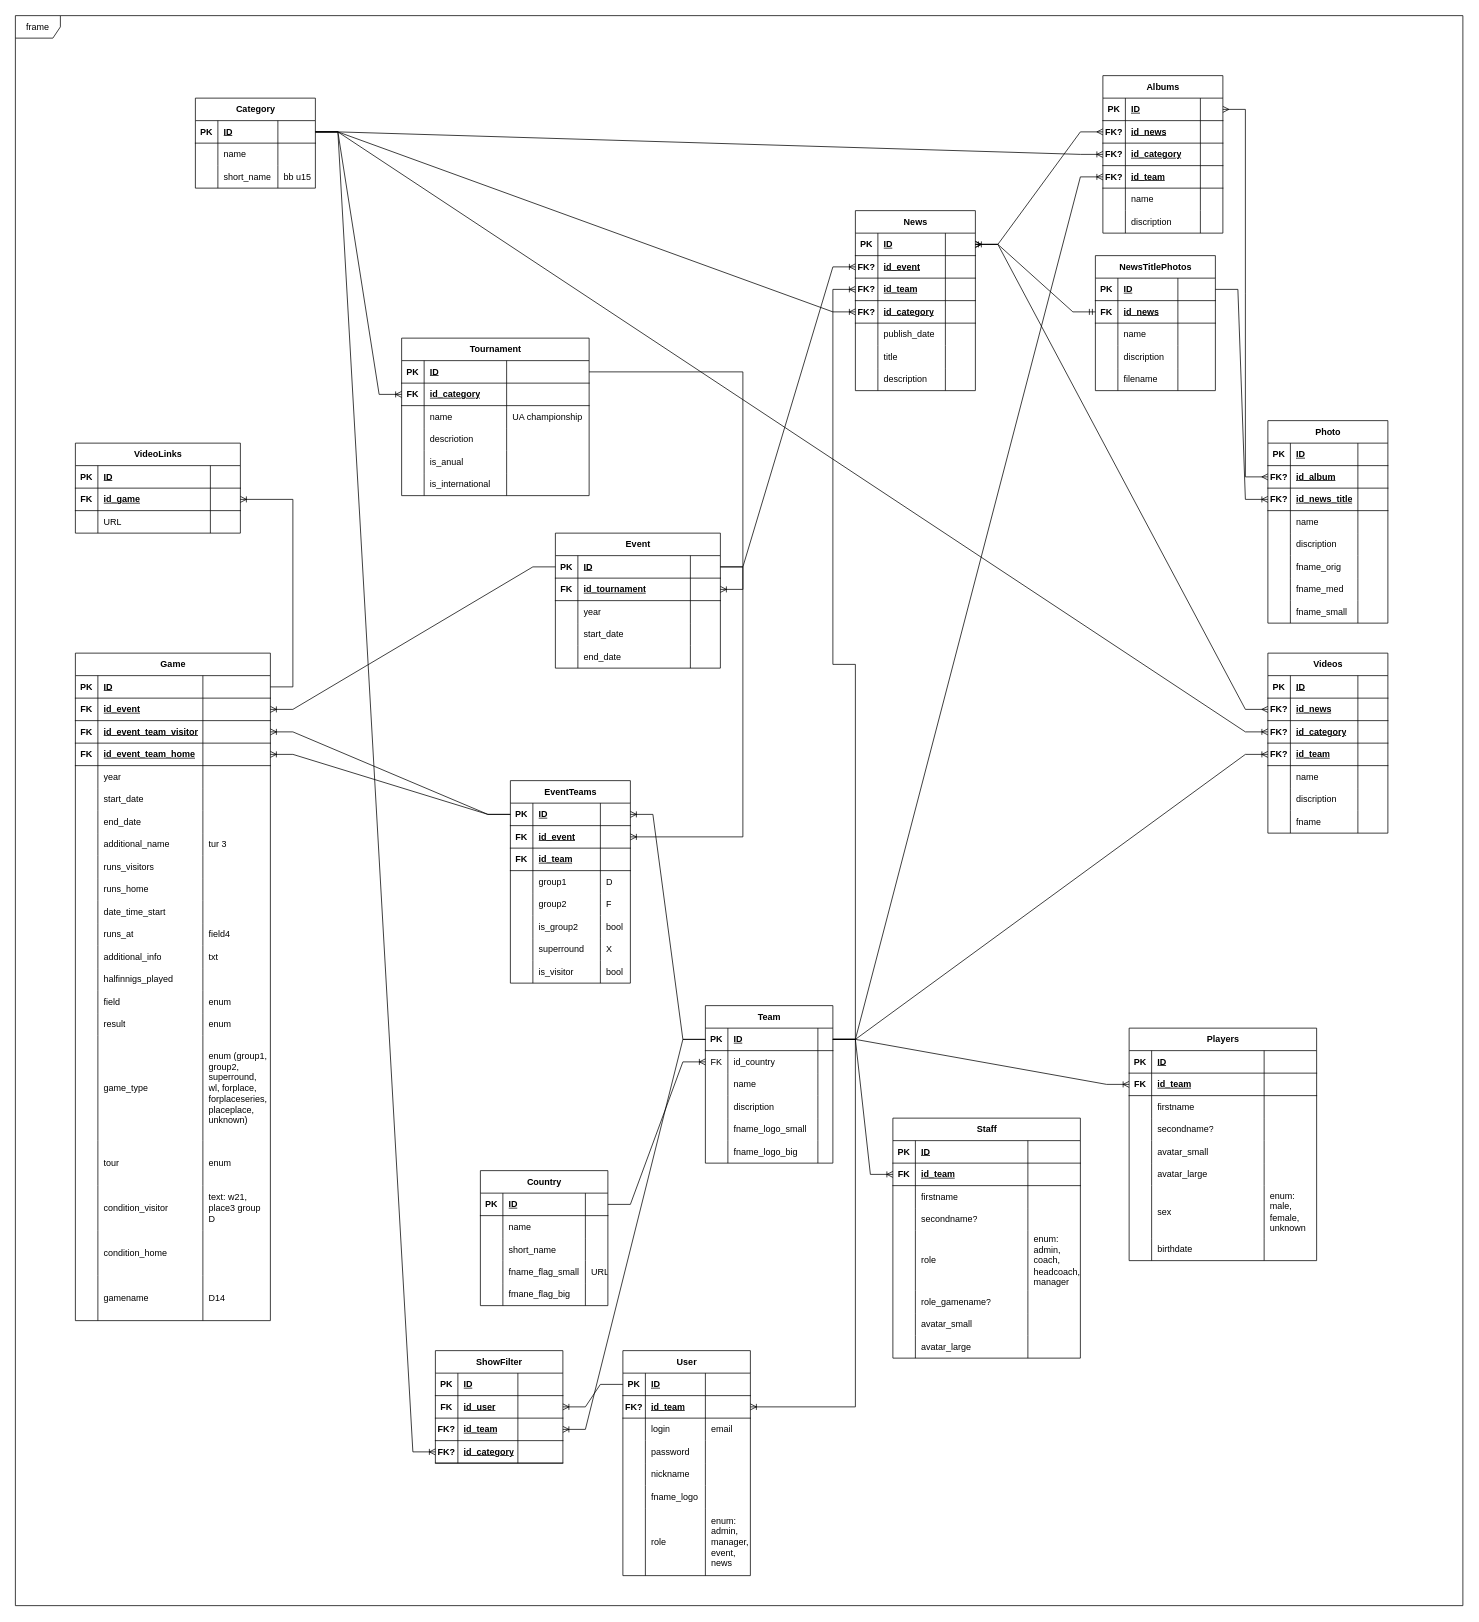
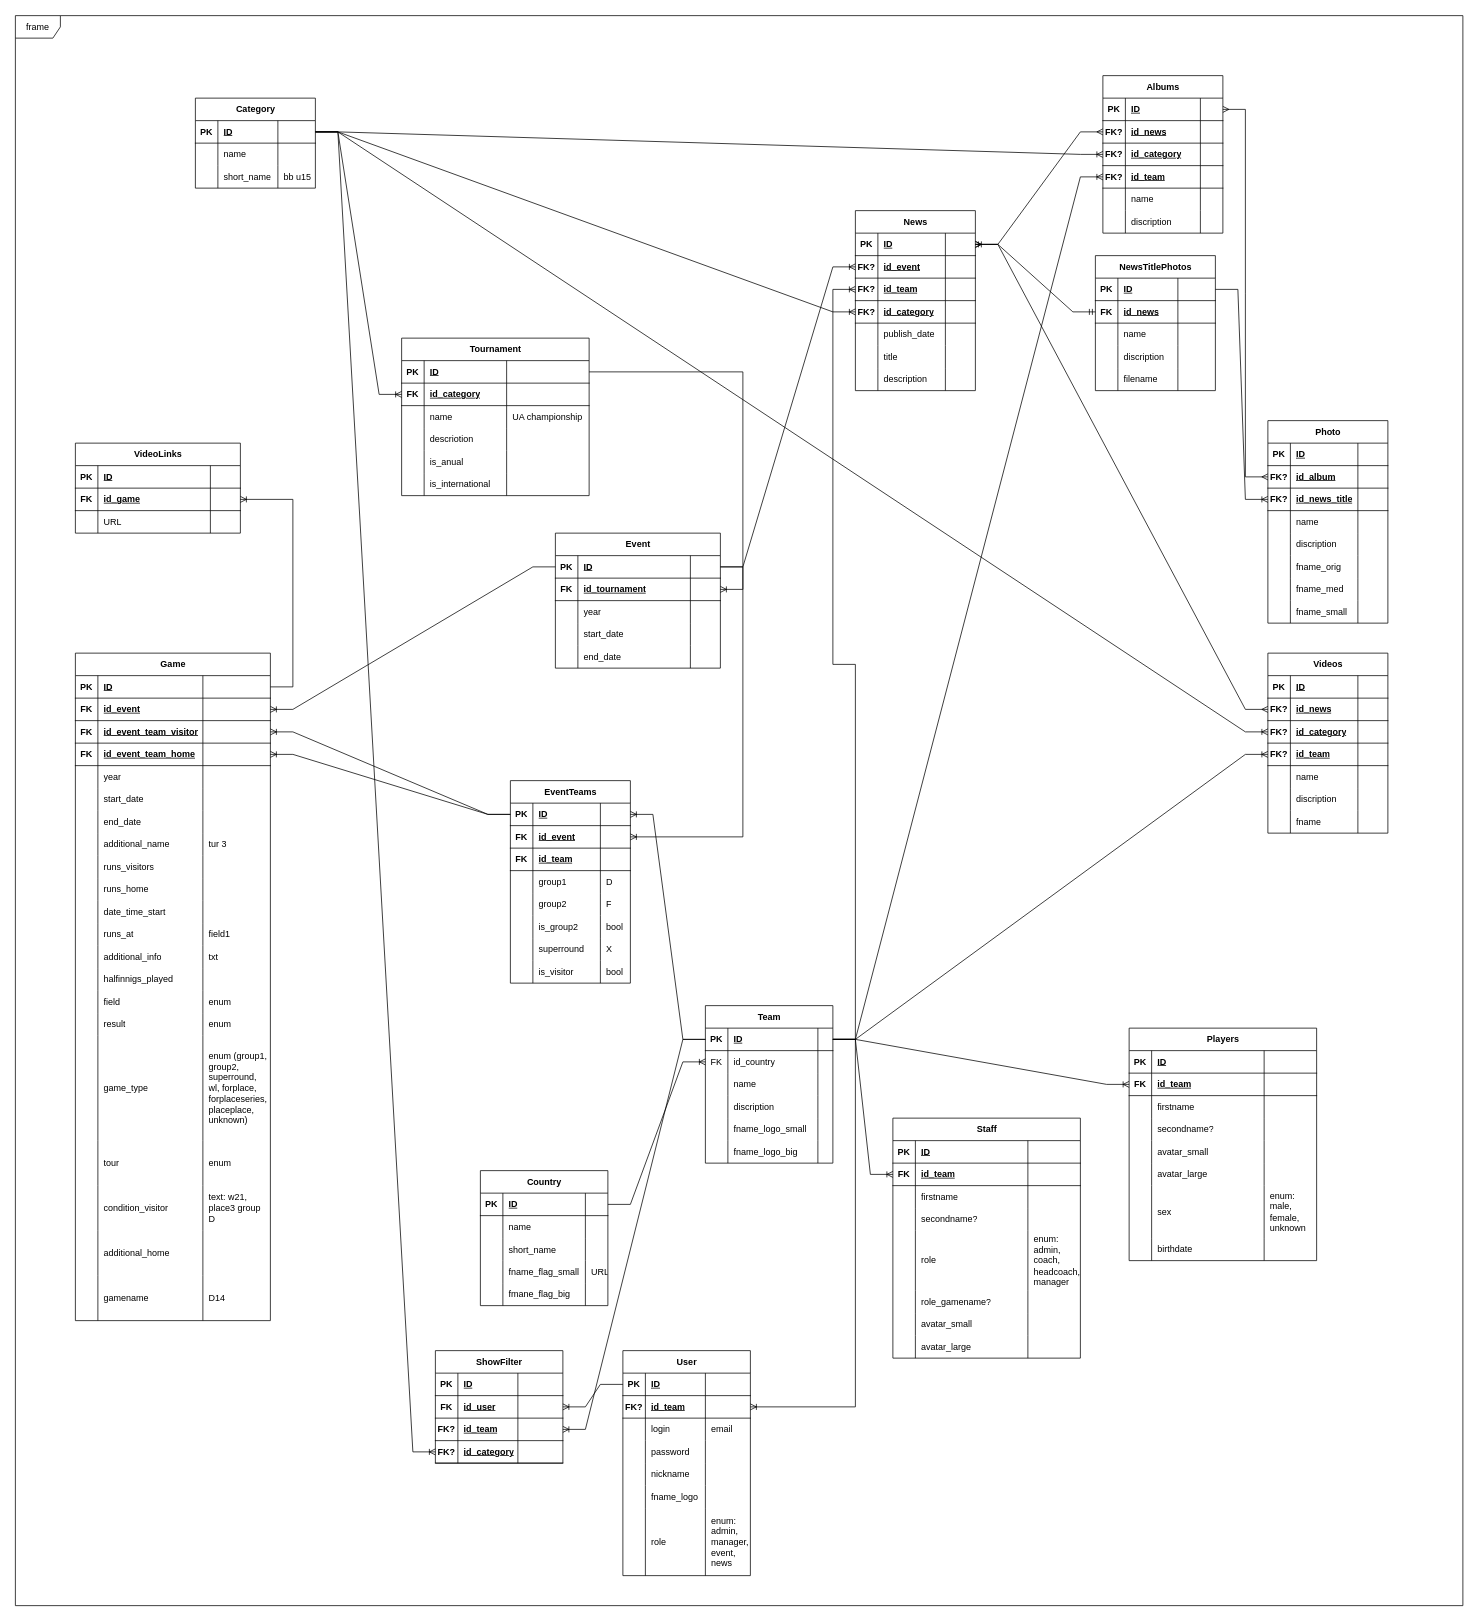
(222, 934) -> (222, 934)
(137, 1253) -> (138, 1253)
